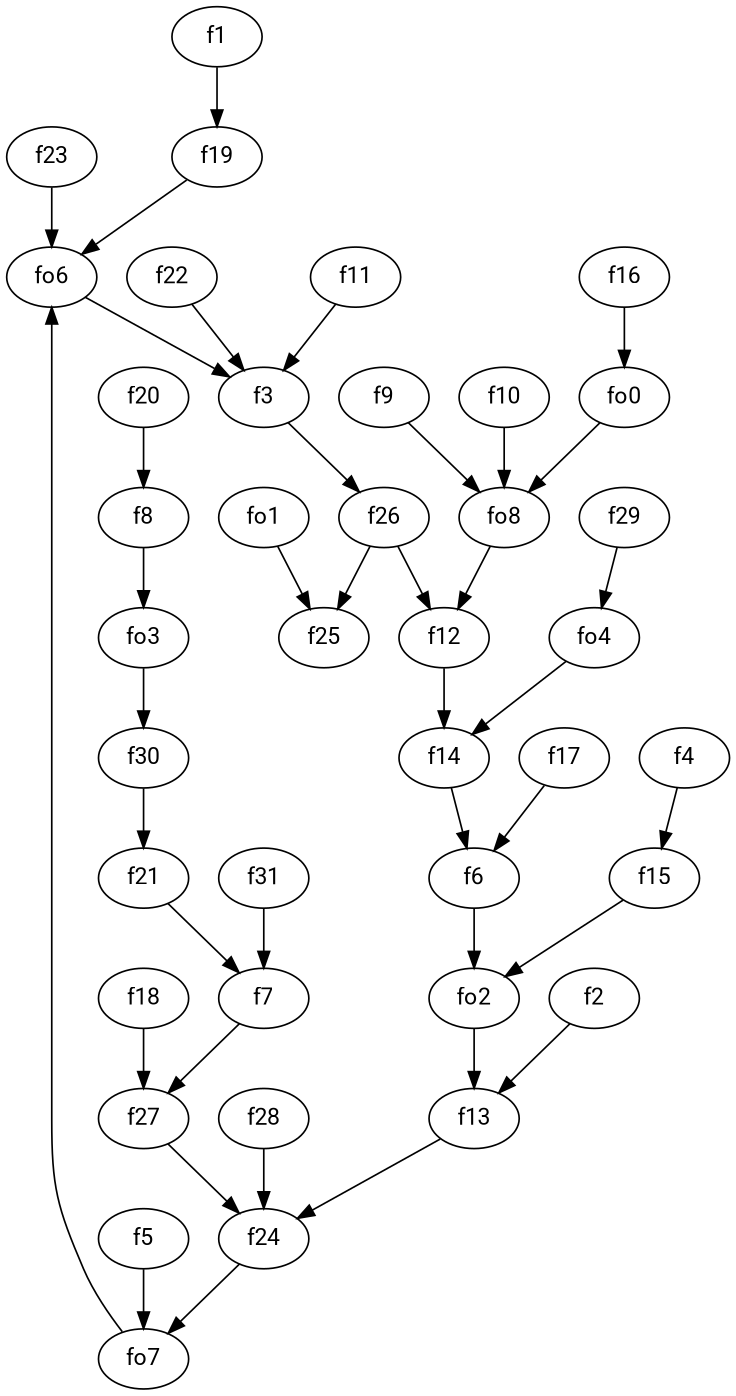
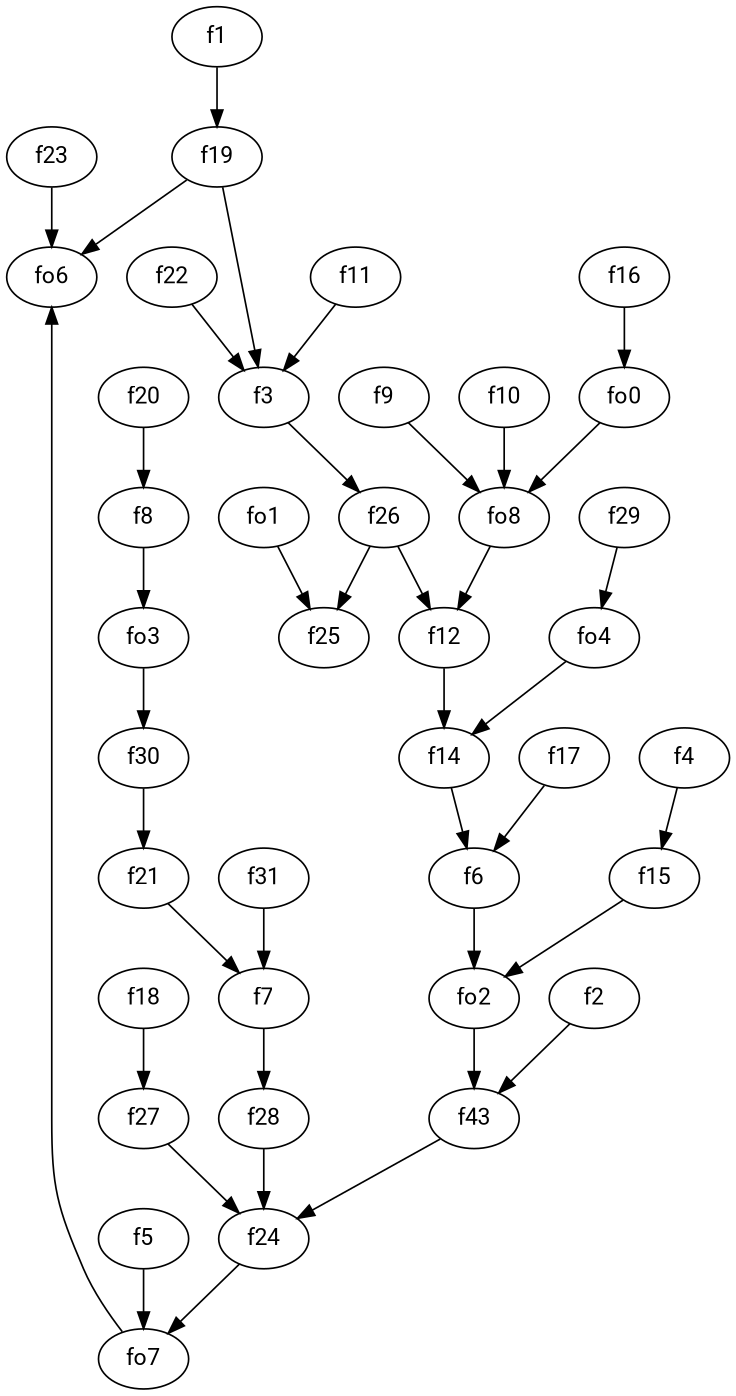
(150, 333) -> (239, 269)
(210, 1052) -> (264, 1050)
(474, 1119) -> (474, 1119)
